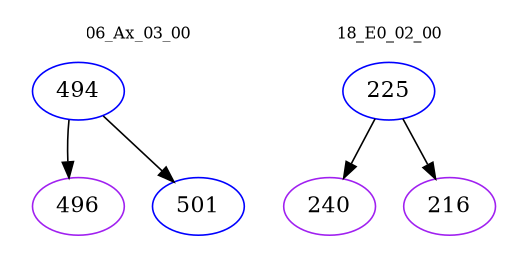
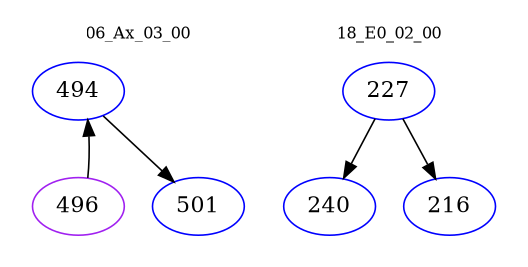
(389, 91) -> (389, 91)
(68, 141) -> (89, 157)
(330, 206) -> (330, 206)
(450, 206) -> (450, 206)
